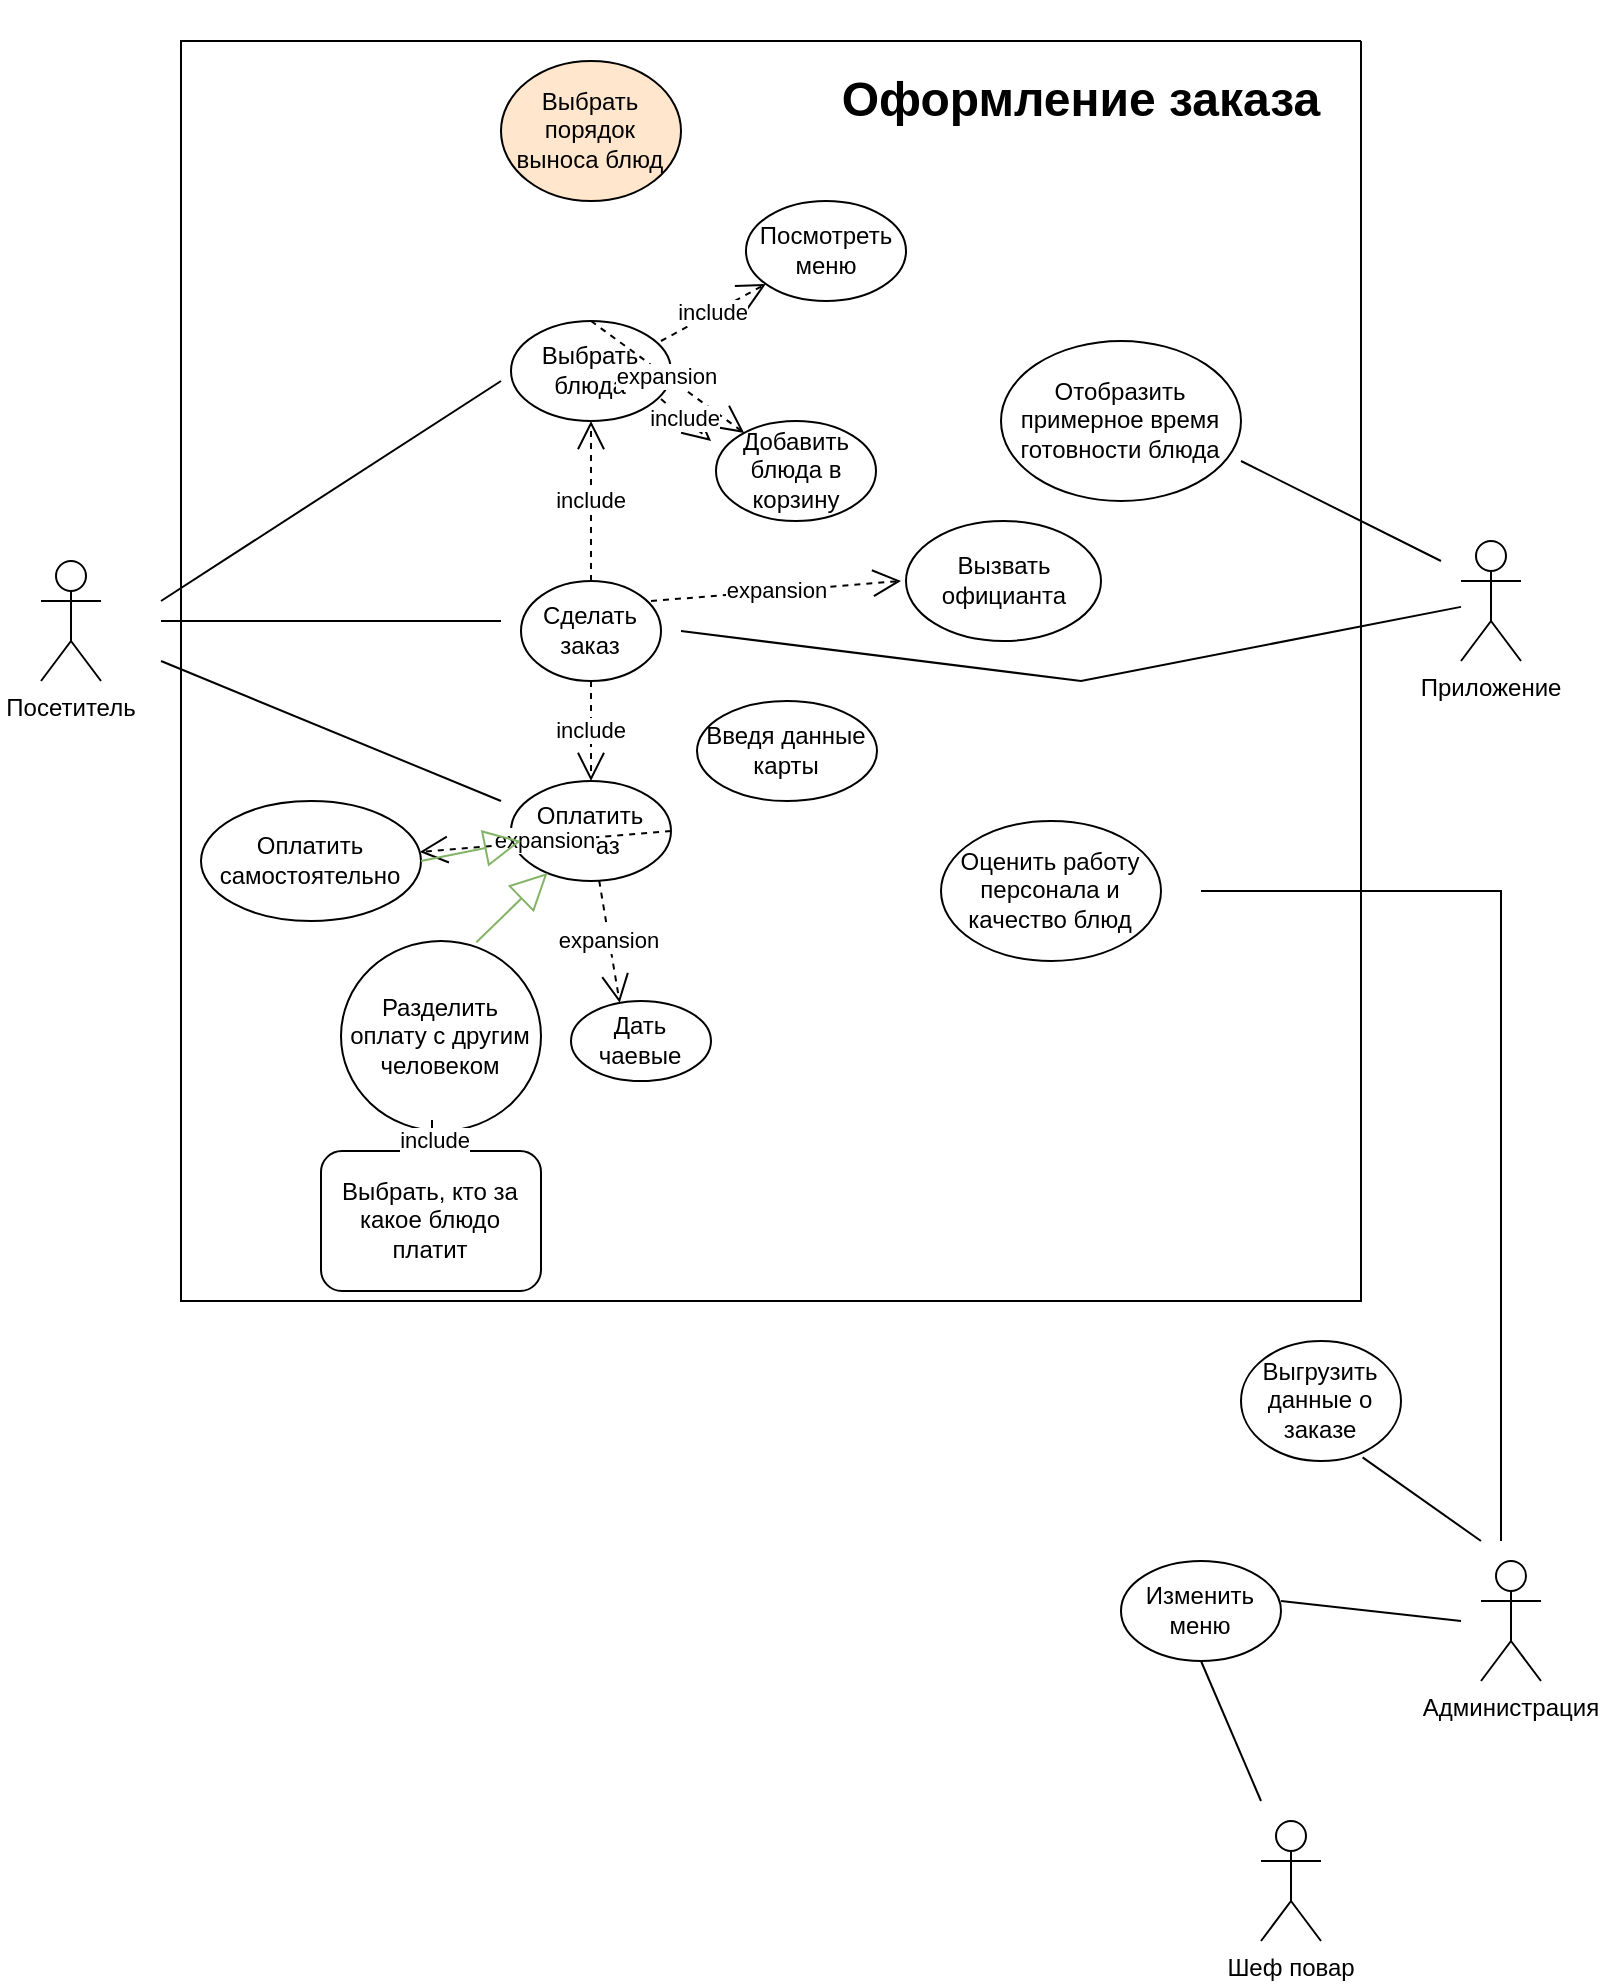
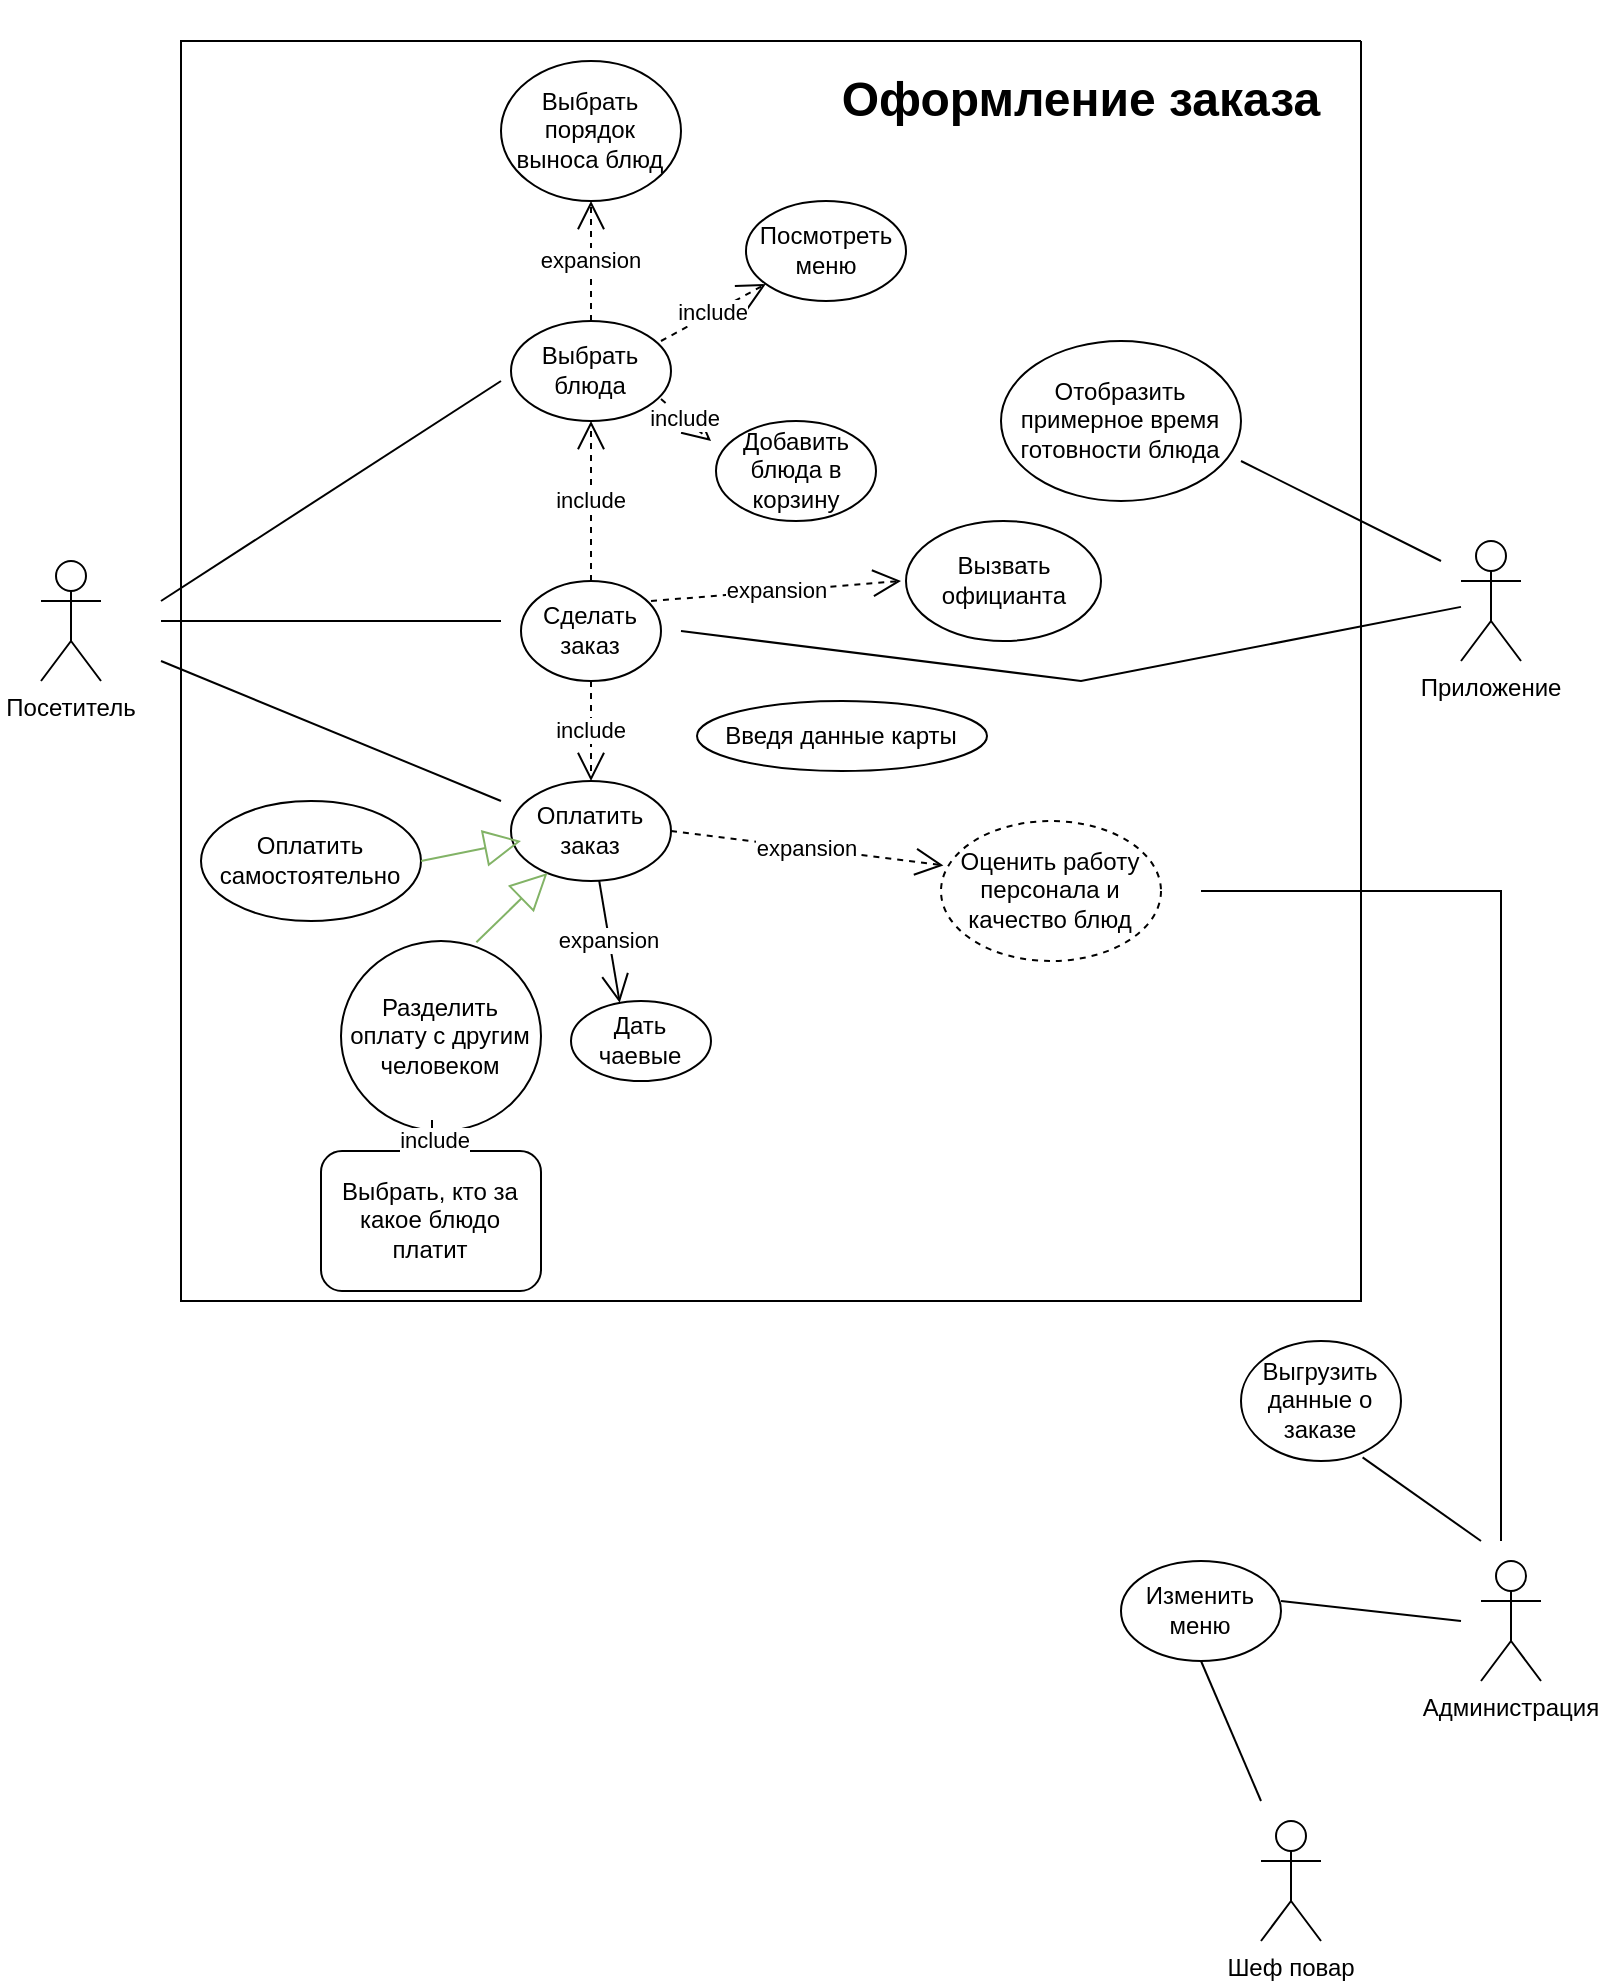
(591, 131) -> (591, 131)
(621, 343) -> (591, 238)
(787, 751) -> (842, 736)
(549, 841) -> (805, 848)
(1051, 891) -> (1051, 891)
(603, 905) -> (603, 905)
